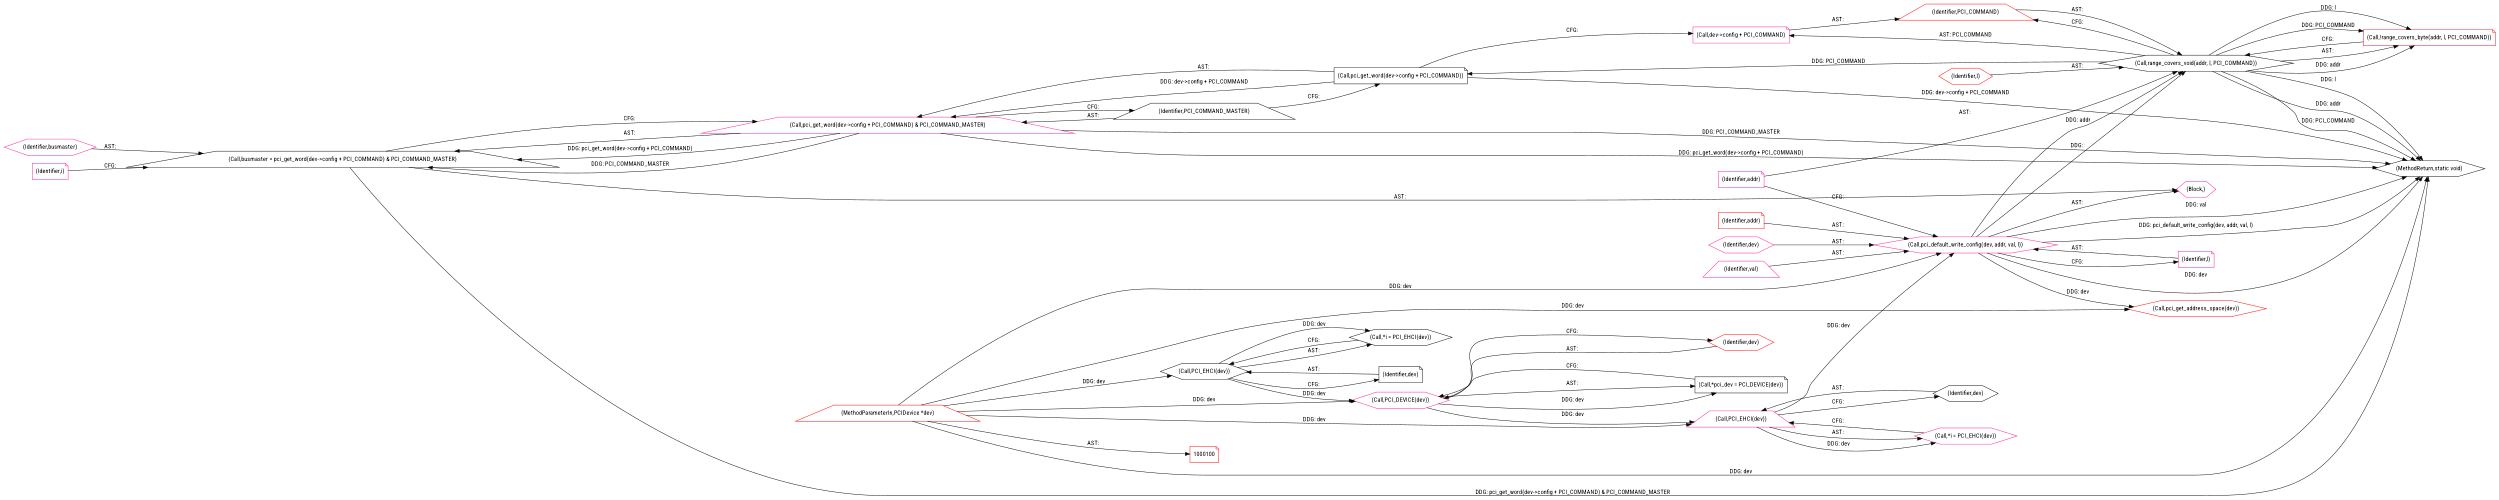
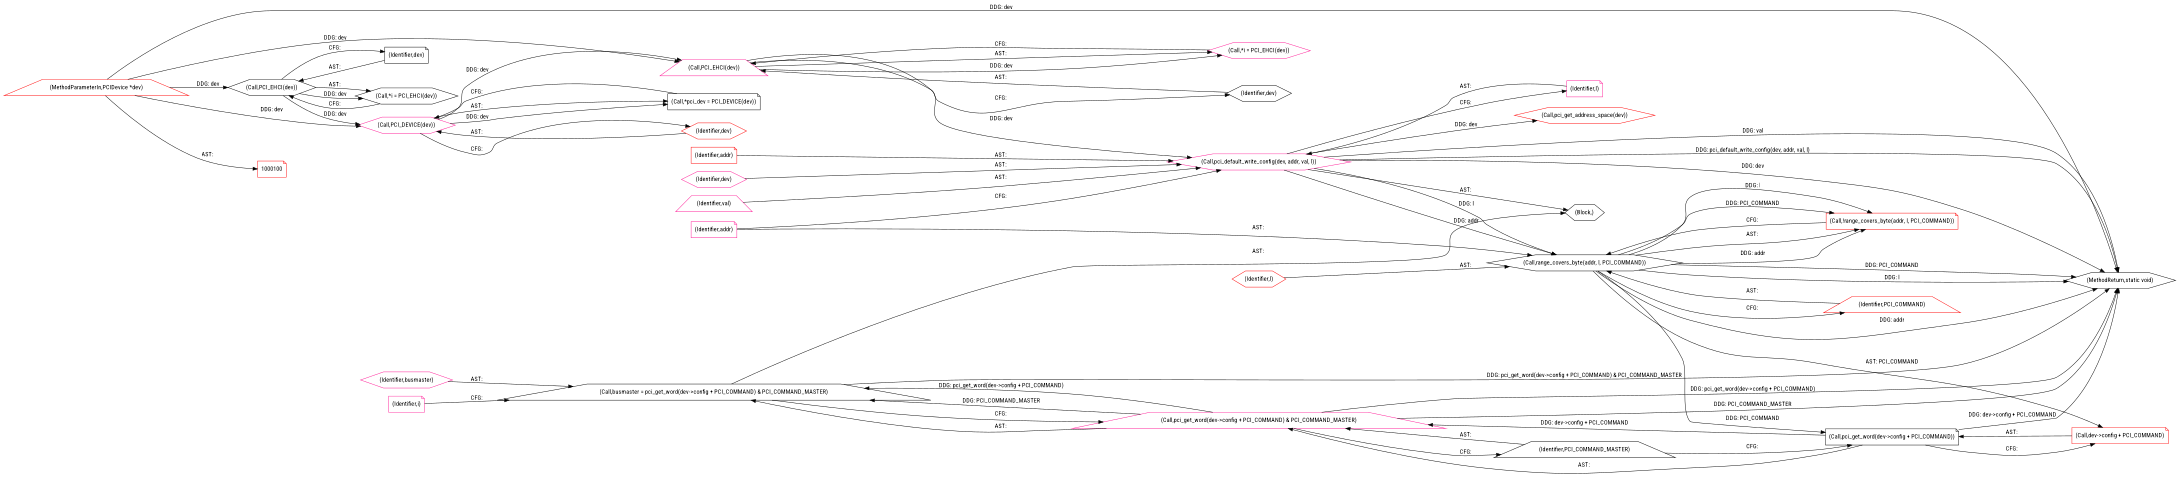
(1842, 25) -> (2018, 436)
(1741, 35) -> (2120, 436)
(2196, 63) -> (1585, 263)
(2196, 189) -> (1585, 213)
(1405, 290) -> none
(1518, 310) -> none
